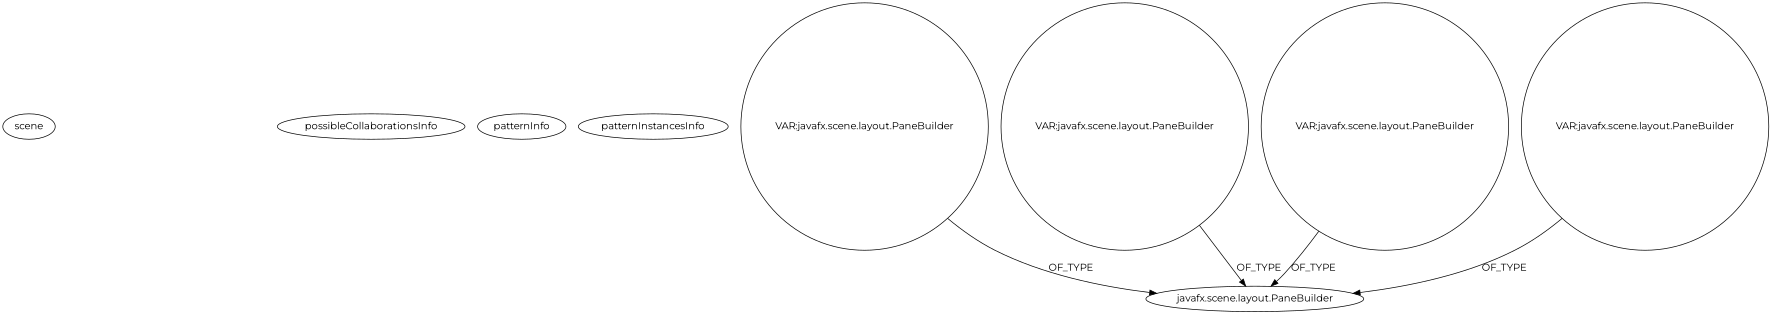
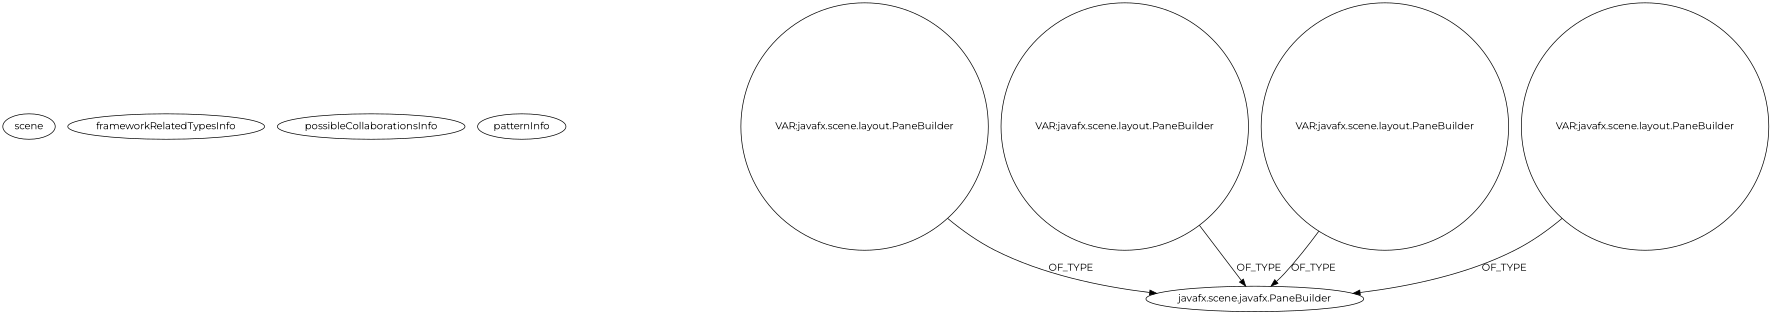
none -> (166, 127)
(653, 127) -> none
(1255, 299) -> (1255, 299)
